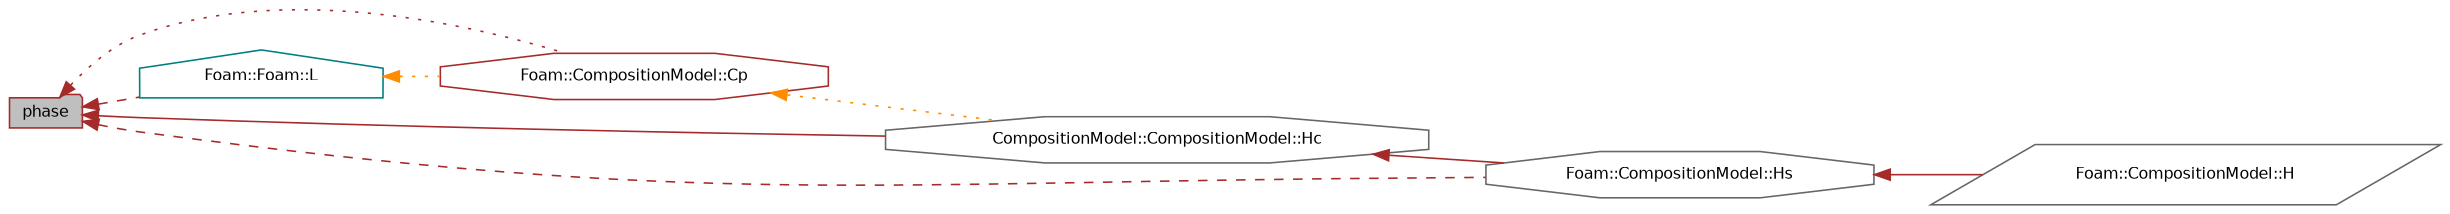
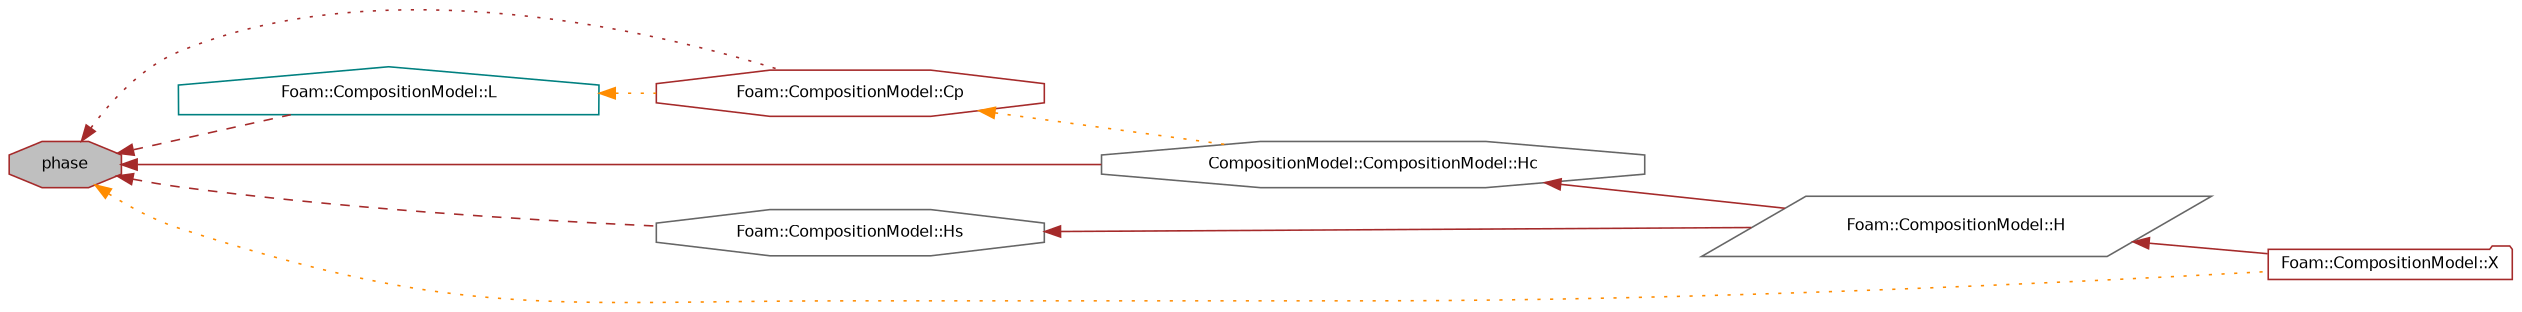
(261, 76) -> (389, 93)
(46, 113) -> (65, 165)
(1446, 159) -> (1673, 196)
none -> (2390, 264)
